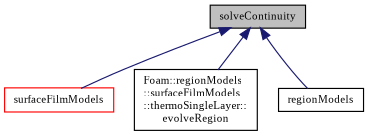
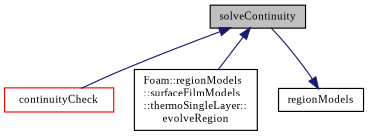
(286, 64) -> (293, 52)
(59, 100) -> (59, 100)
